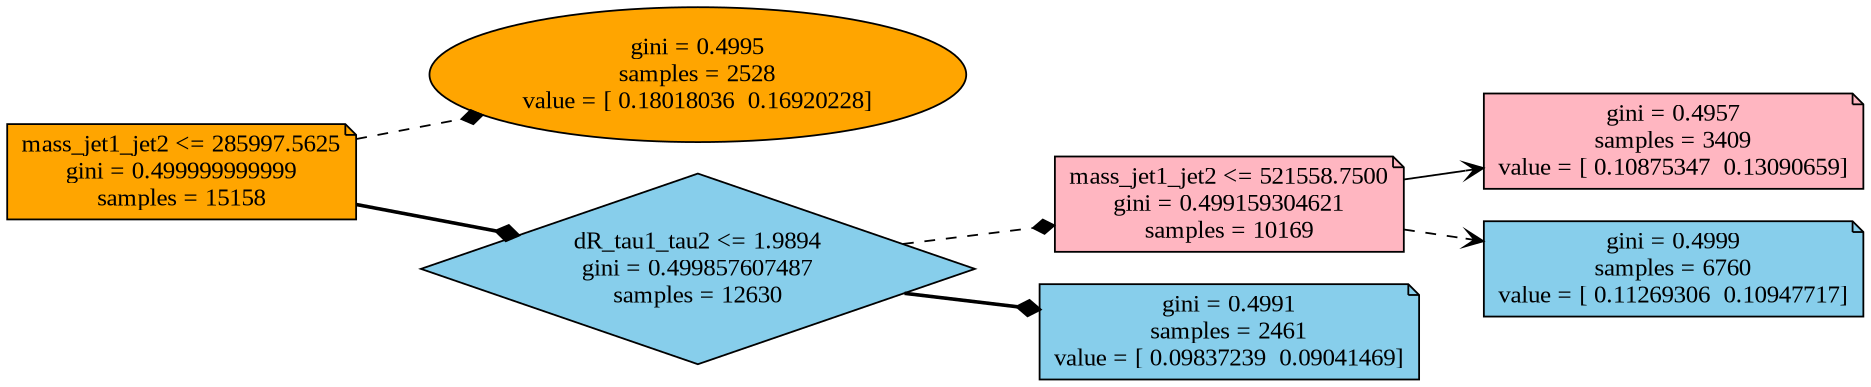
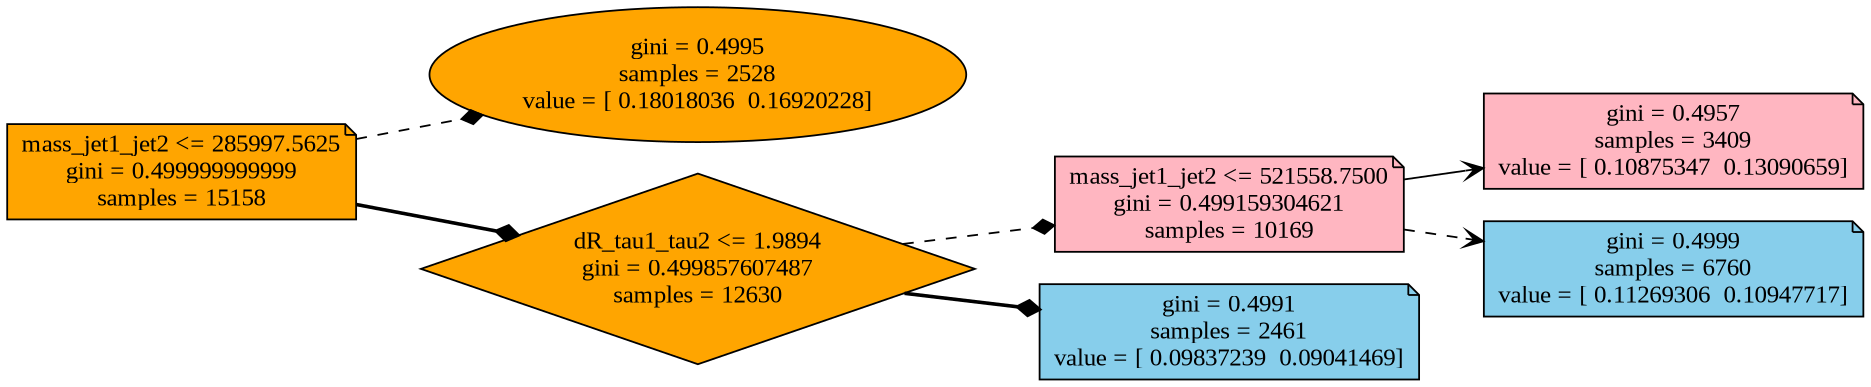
(698, 269) -> (698, 269)
